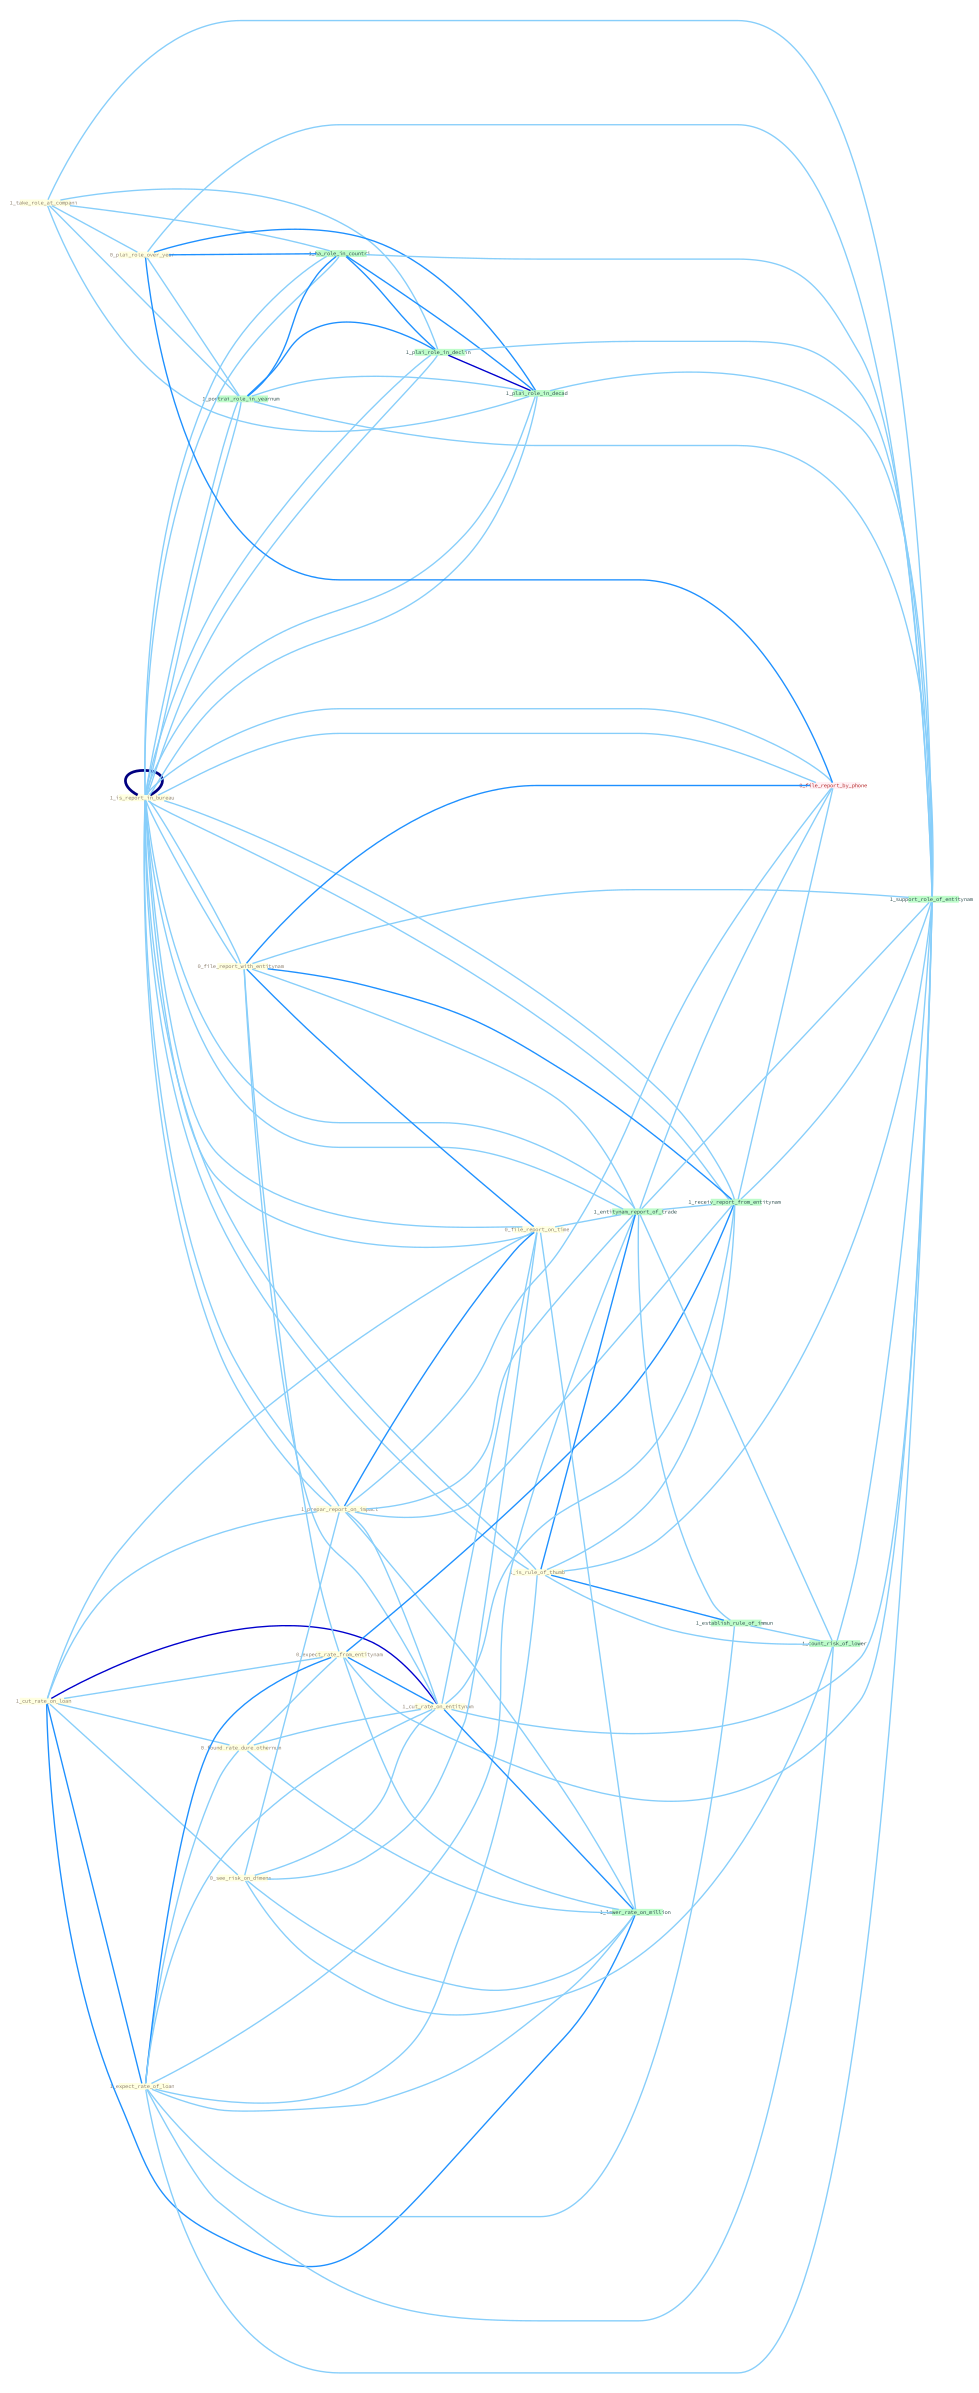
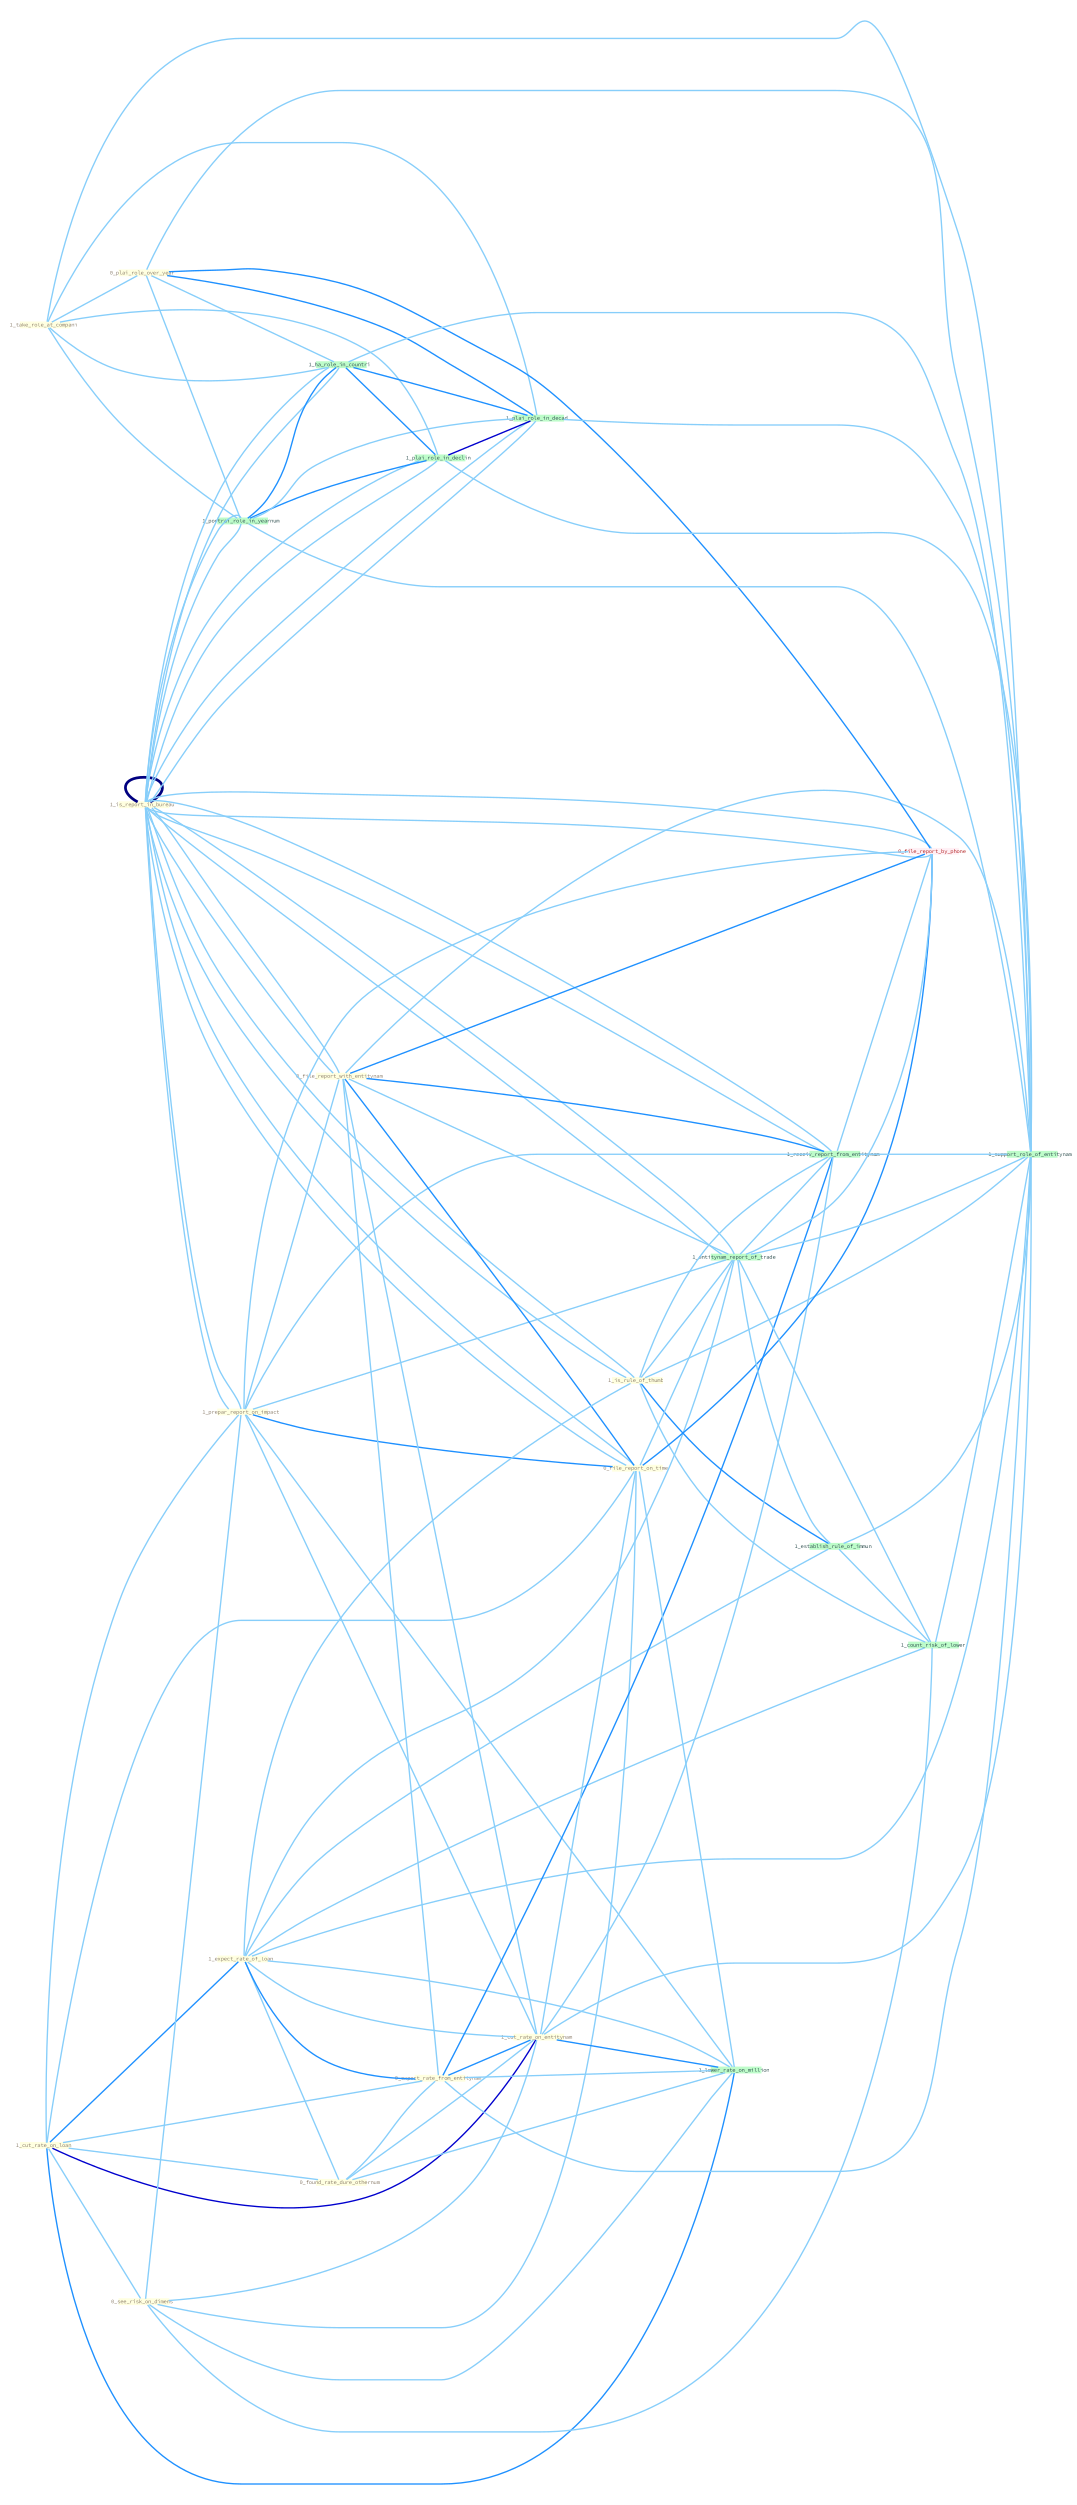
(243, 254) -> (252, 323)
none -> (870, 1200)
none -> (292, 1244)
none -> (1000, 1372)
(588, 1392) -> (687, 1319)
